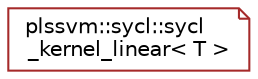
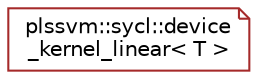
(129, 39) -> (129, 39)
